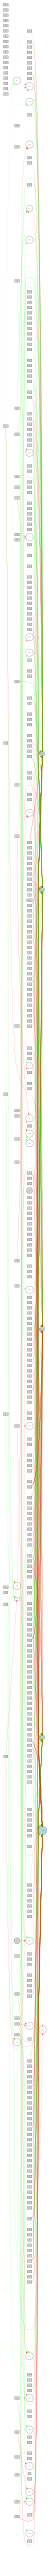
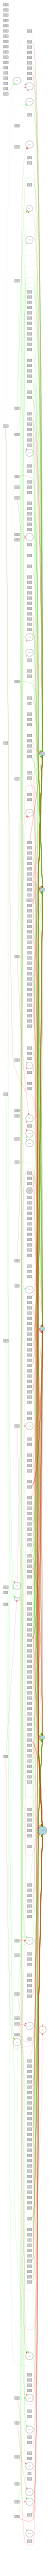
(17, 1941) -> (17, 1941)
